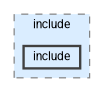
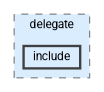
(52, 25) -> (52, 25)
